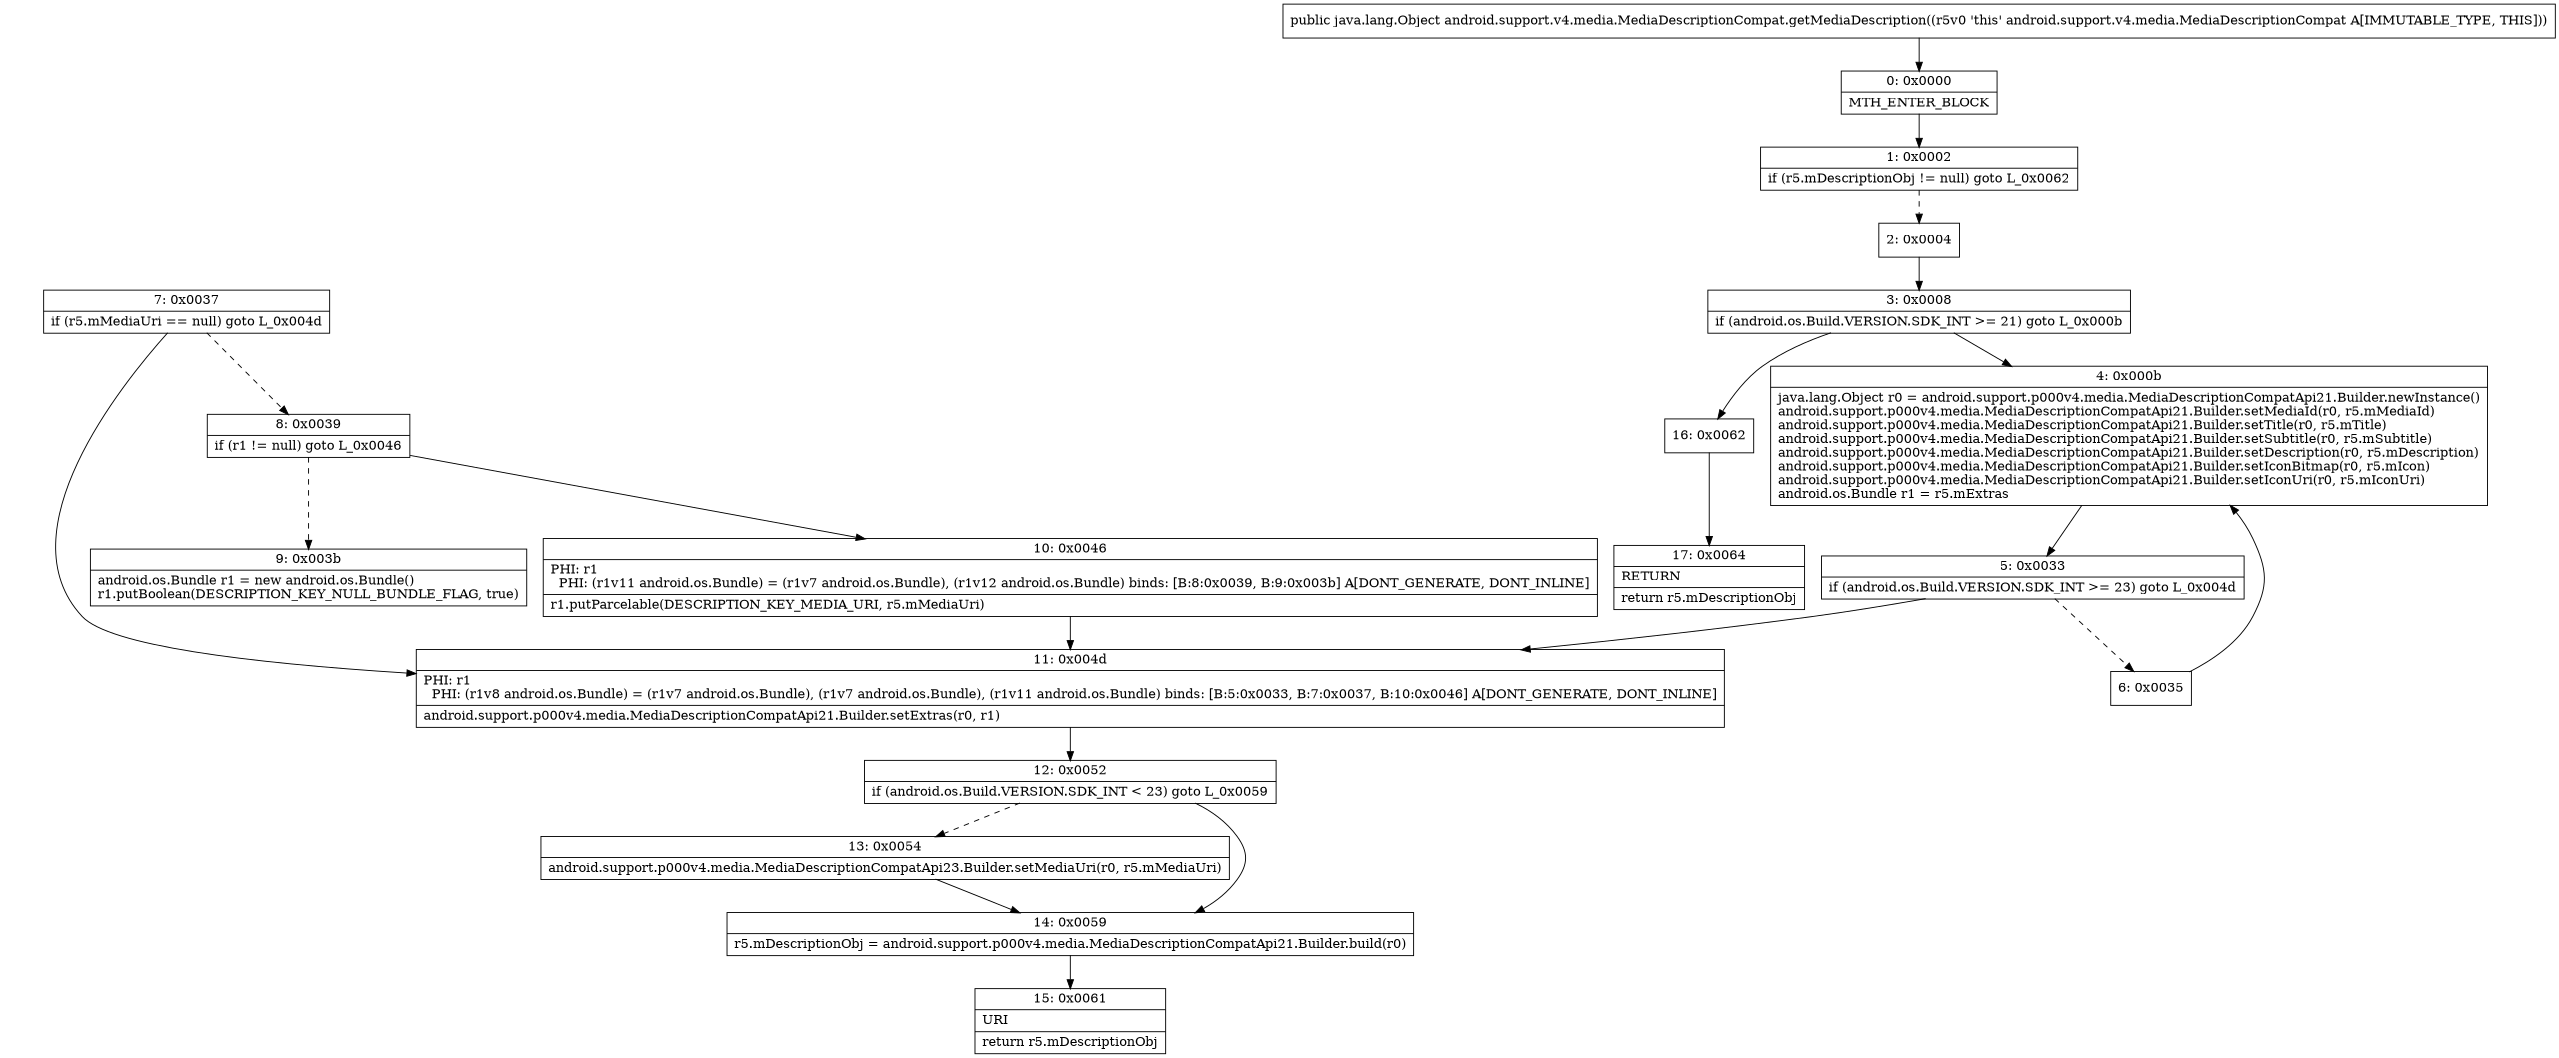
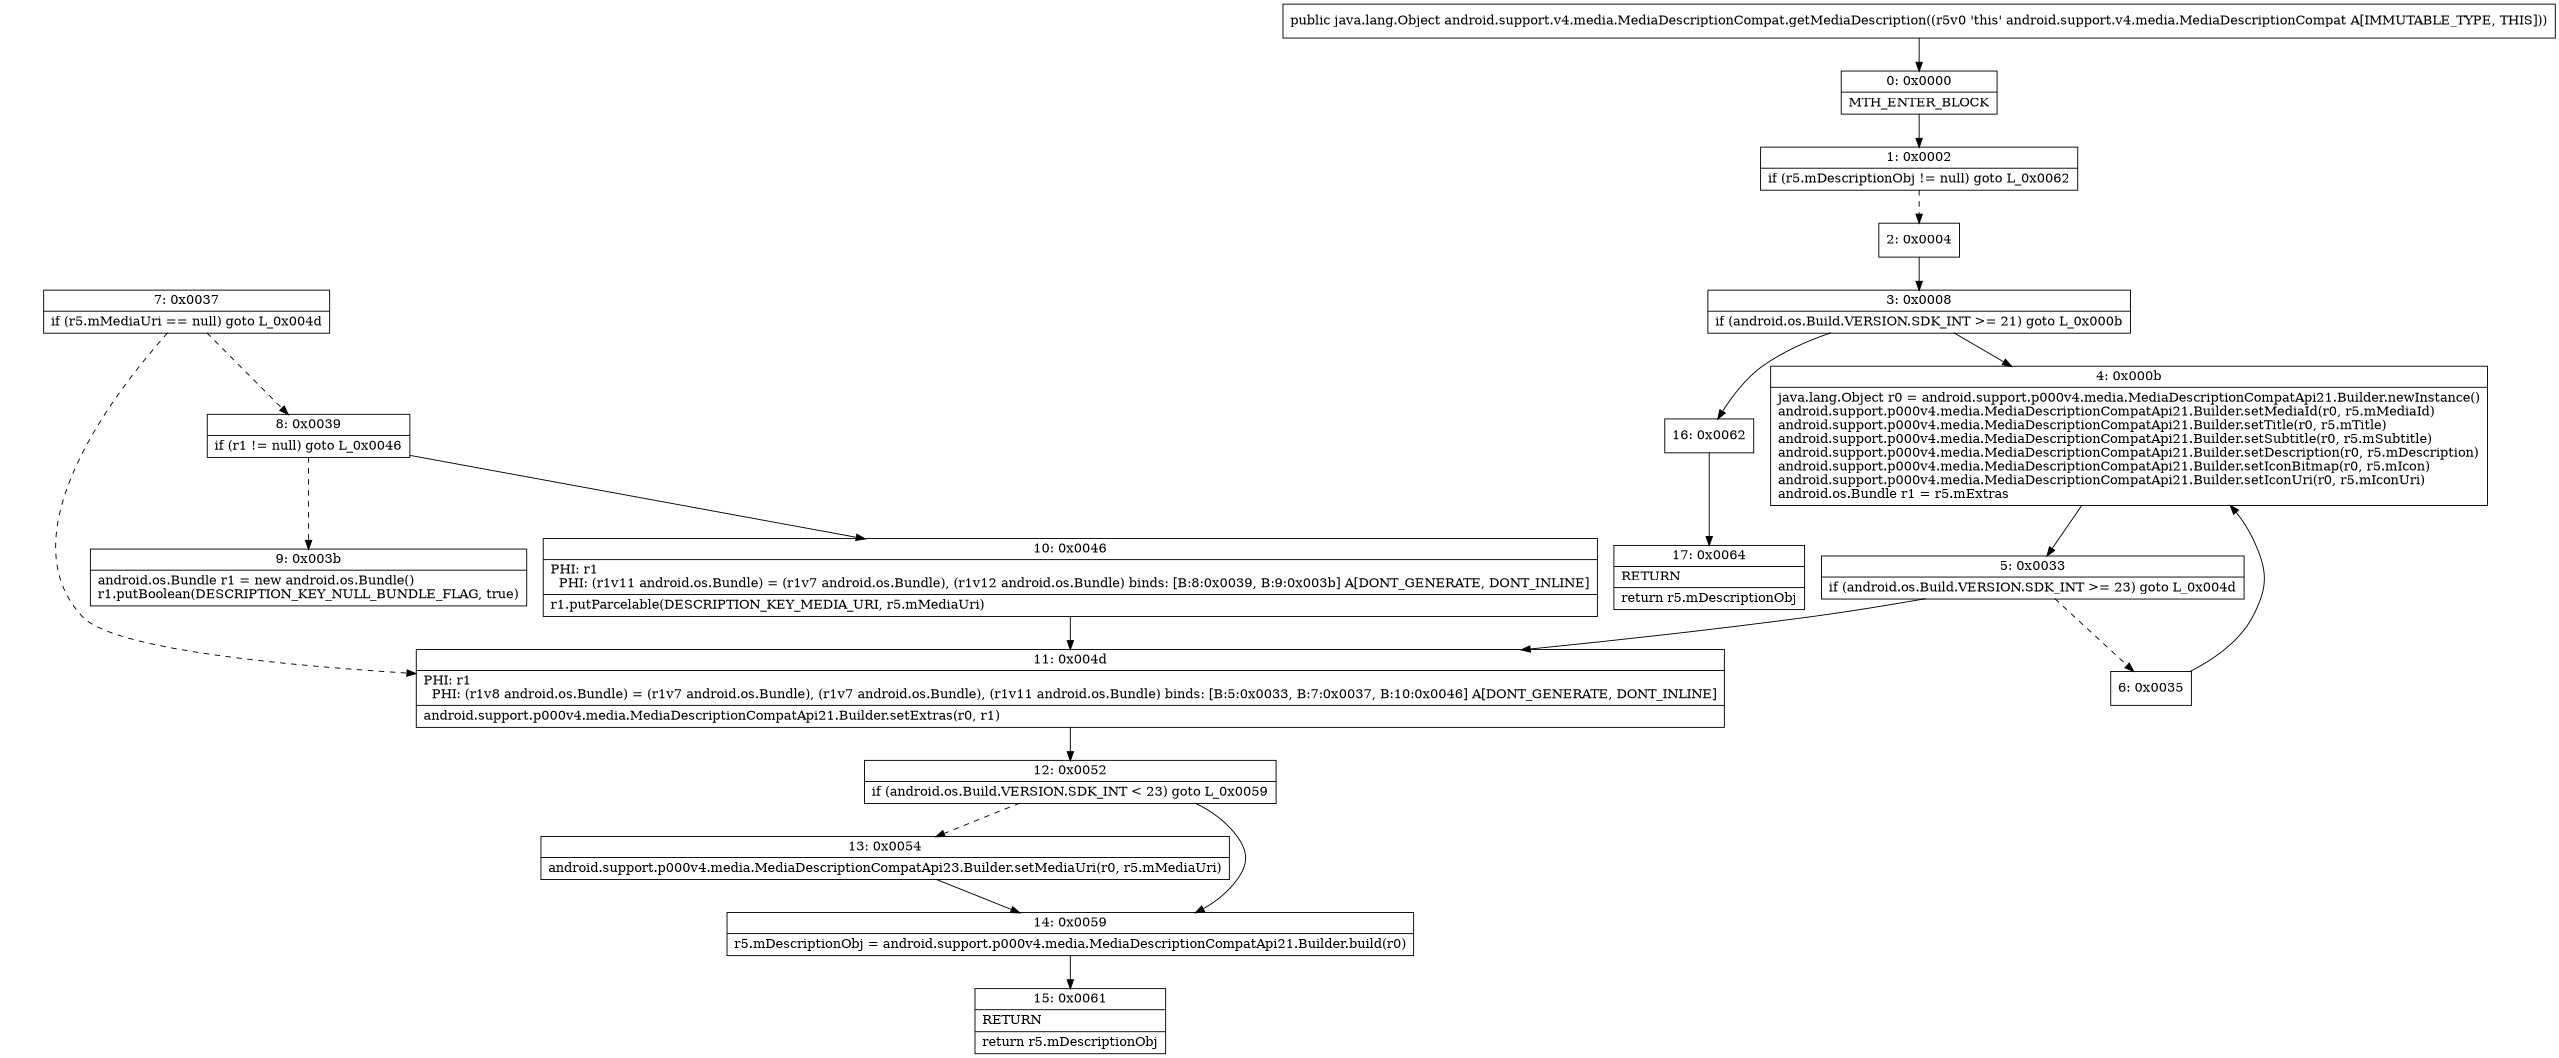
(87, 619) -> (87, 619)
(995, 1020) -> (1012, 1020)
